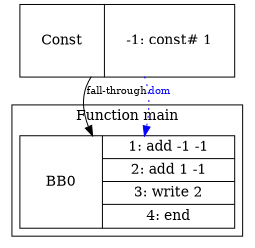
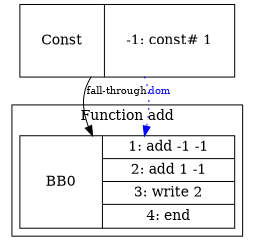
(127, 116) -> (127, 116)
